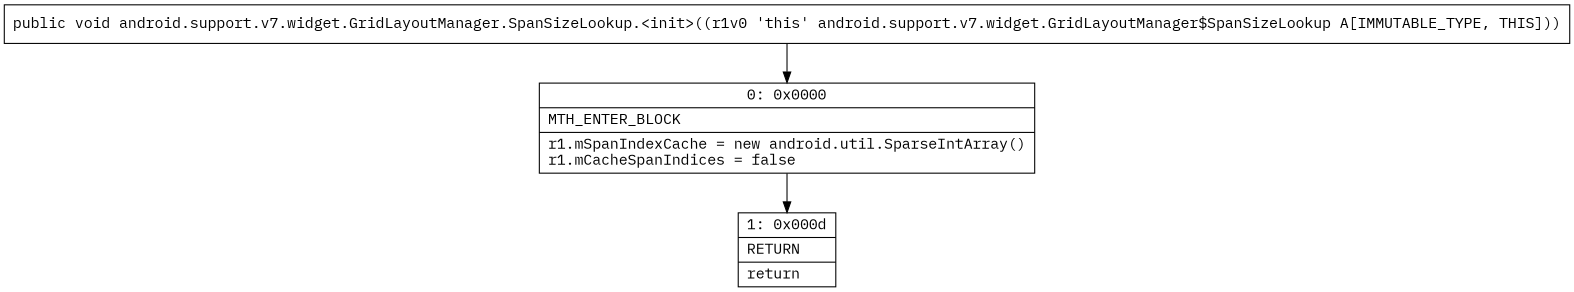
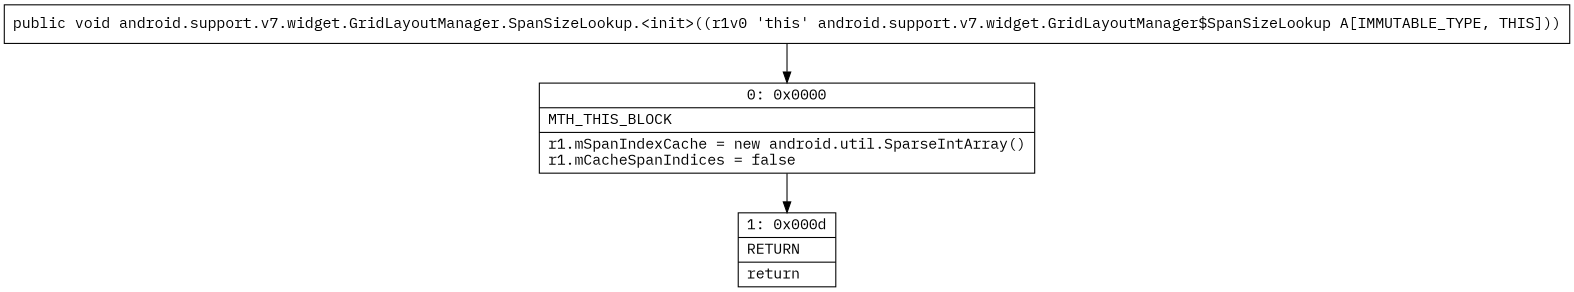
(614, 120) -> (610, 120)
